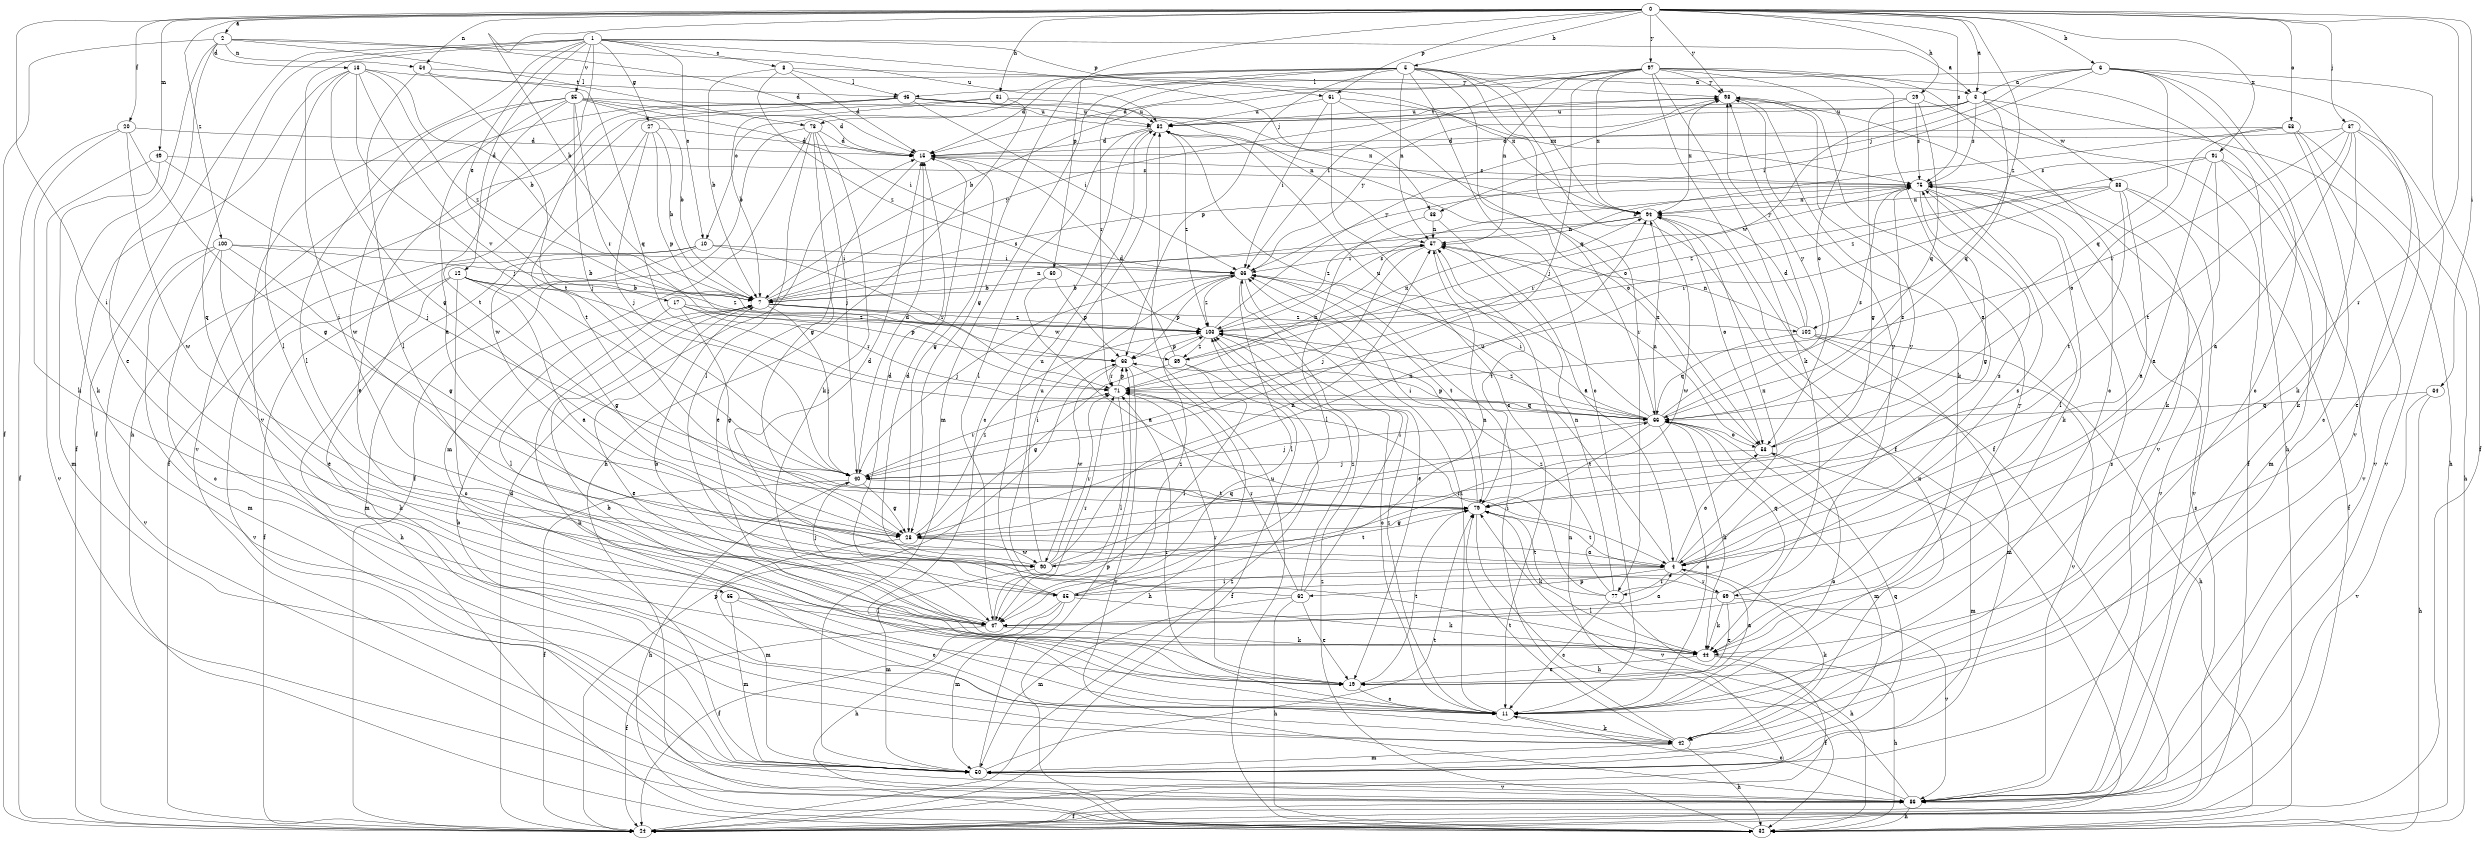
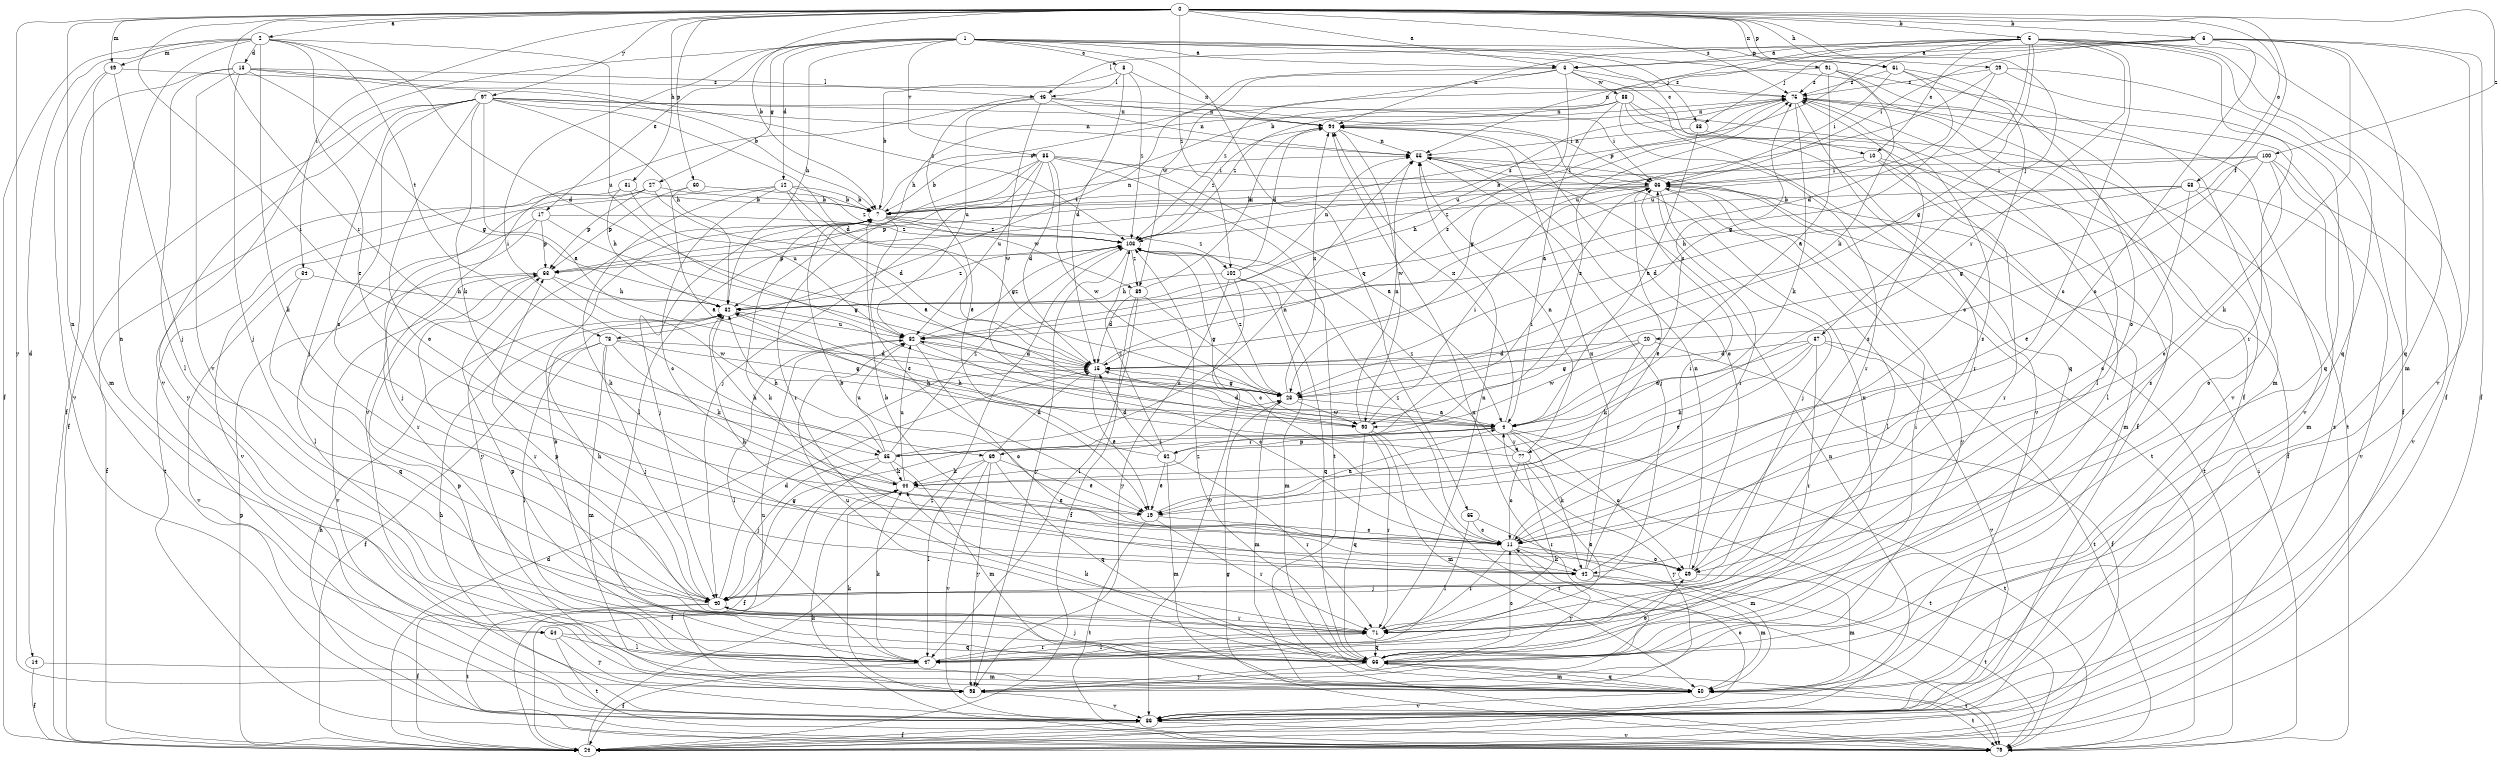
none -> (187, 47)
(1183, 104) -> (1453, 109)
(1433, 244) -> (1419, 156)
(1764, 450) -> (1688, 574)
(2074, 505) -> (1684, 293)
none -> (35, 663)
